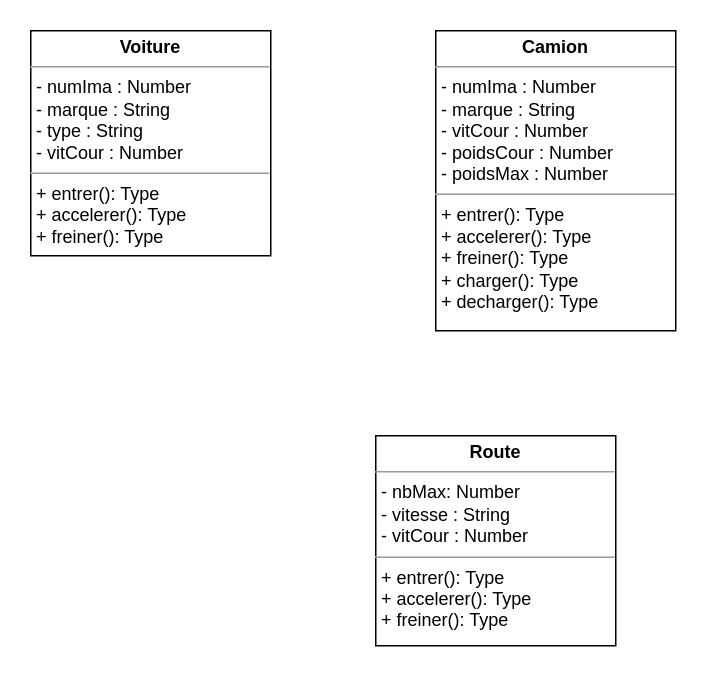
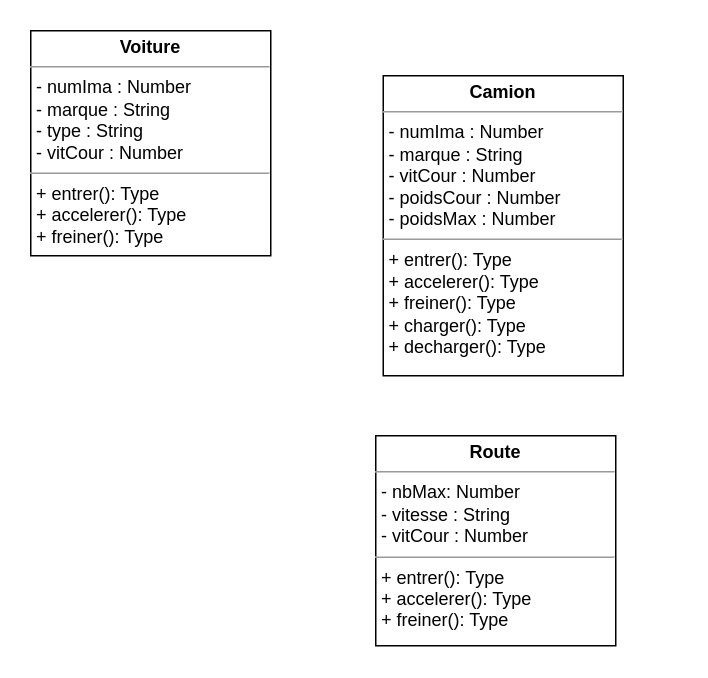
(556, 181) -> (503, 226)
